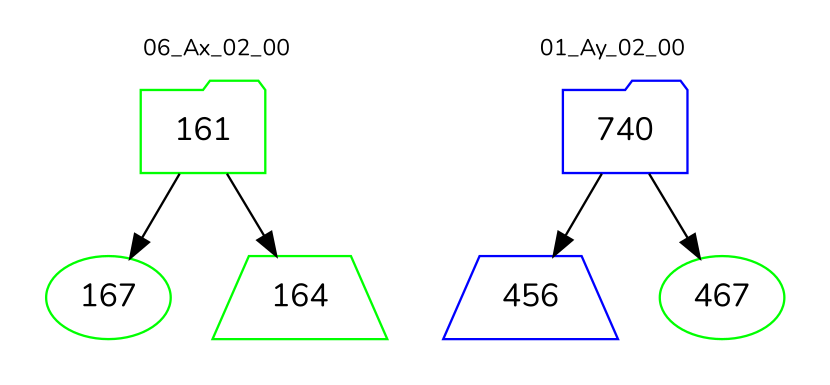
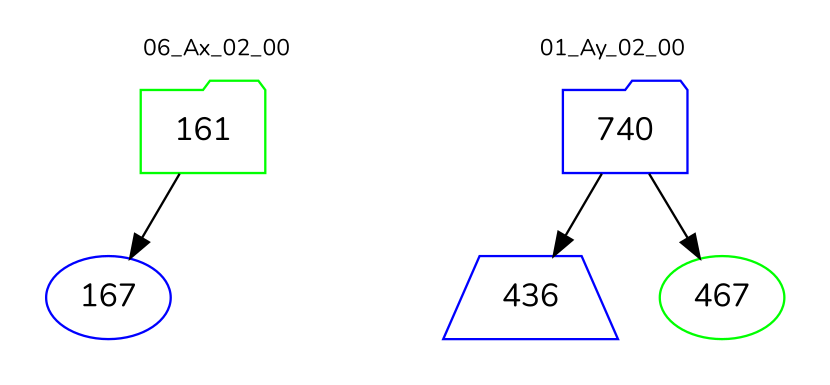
(108, 298) -> (108, 298)
(300, 298) -> none
(531, 298) -> (531, 298)
